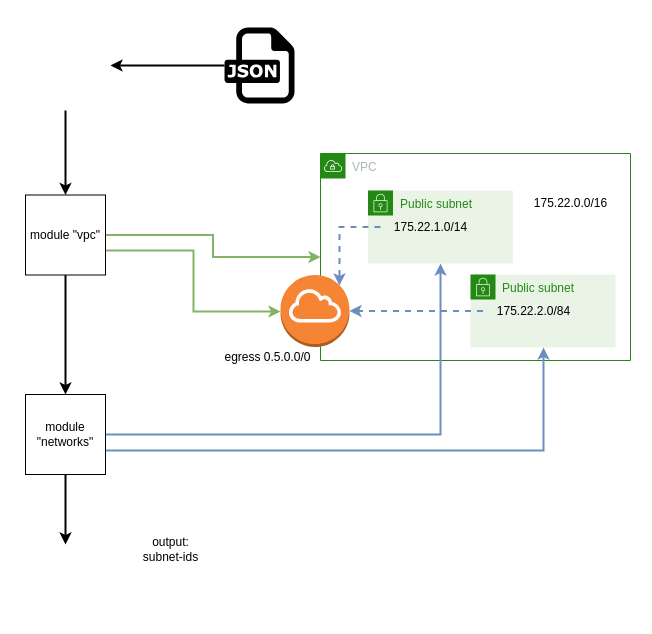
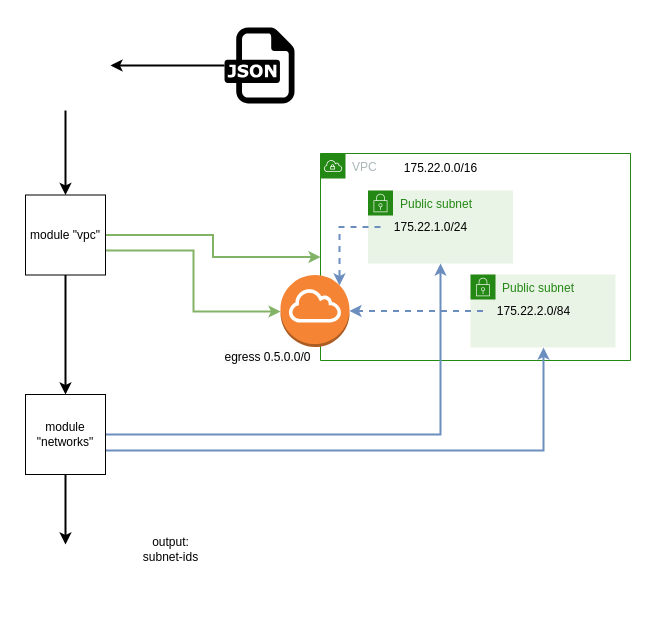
(571, 204) -> (441, 169)
(431, 228) -> (431, 228)
